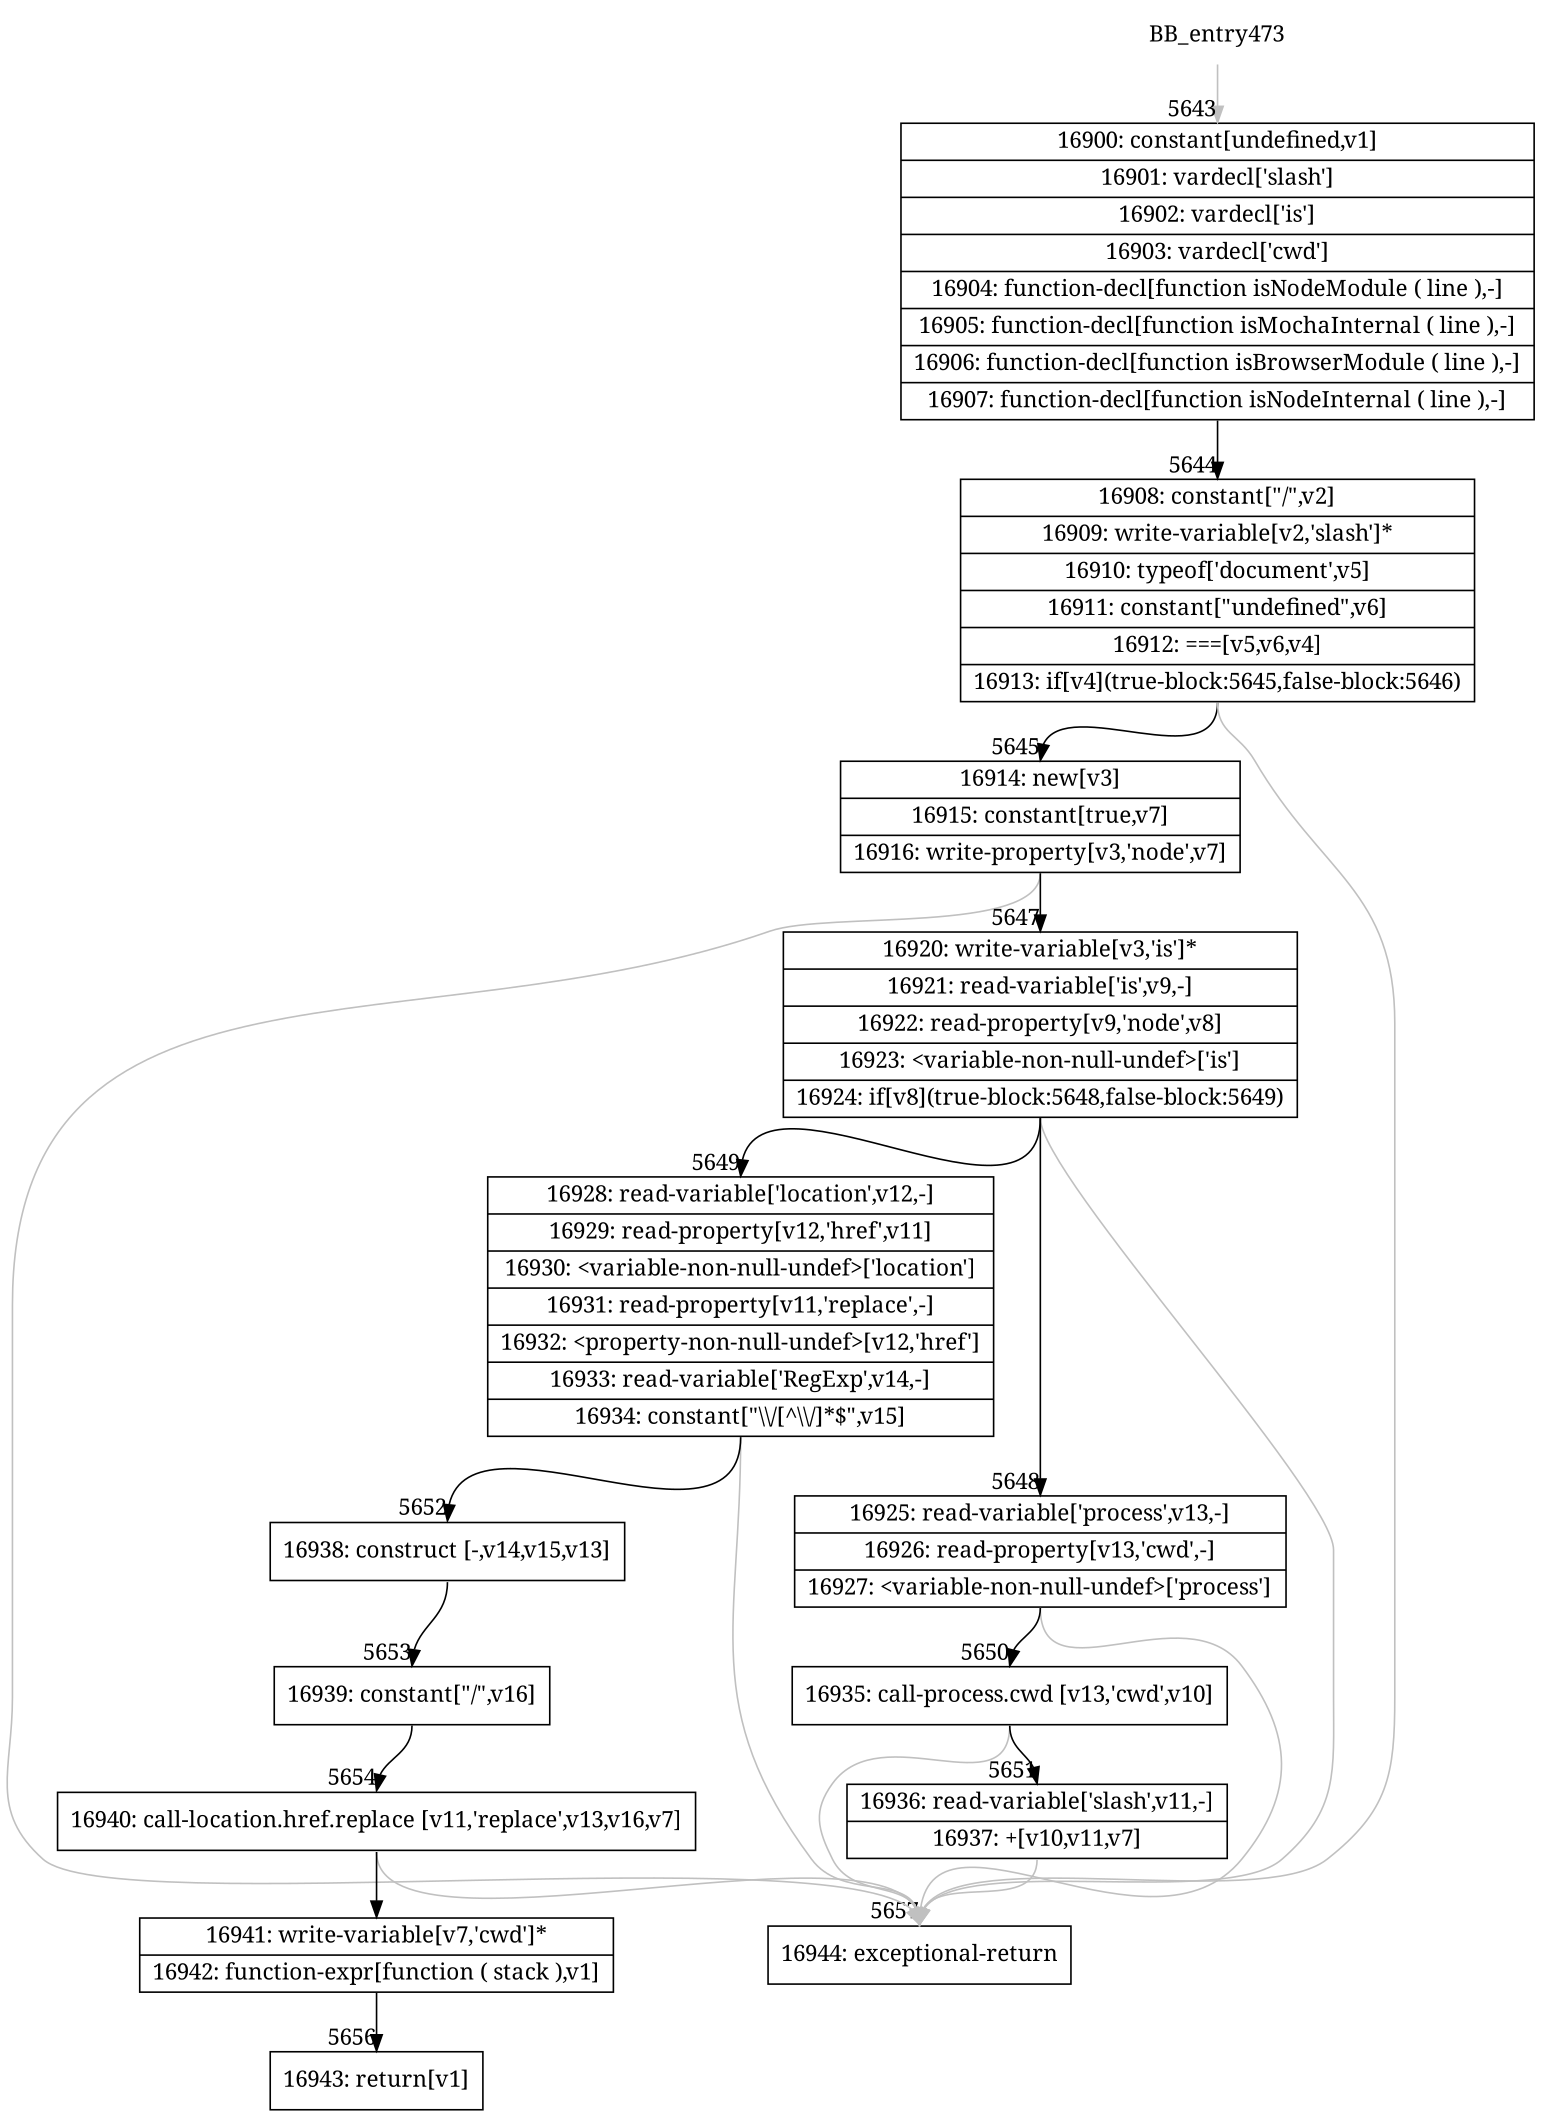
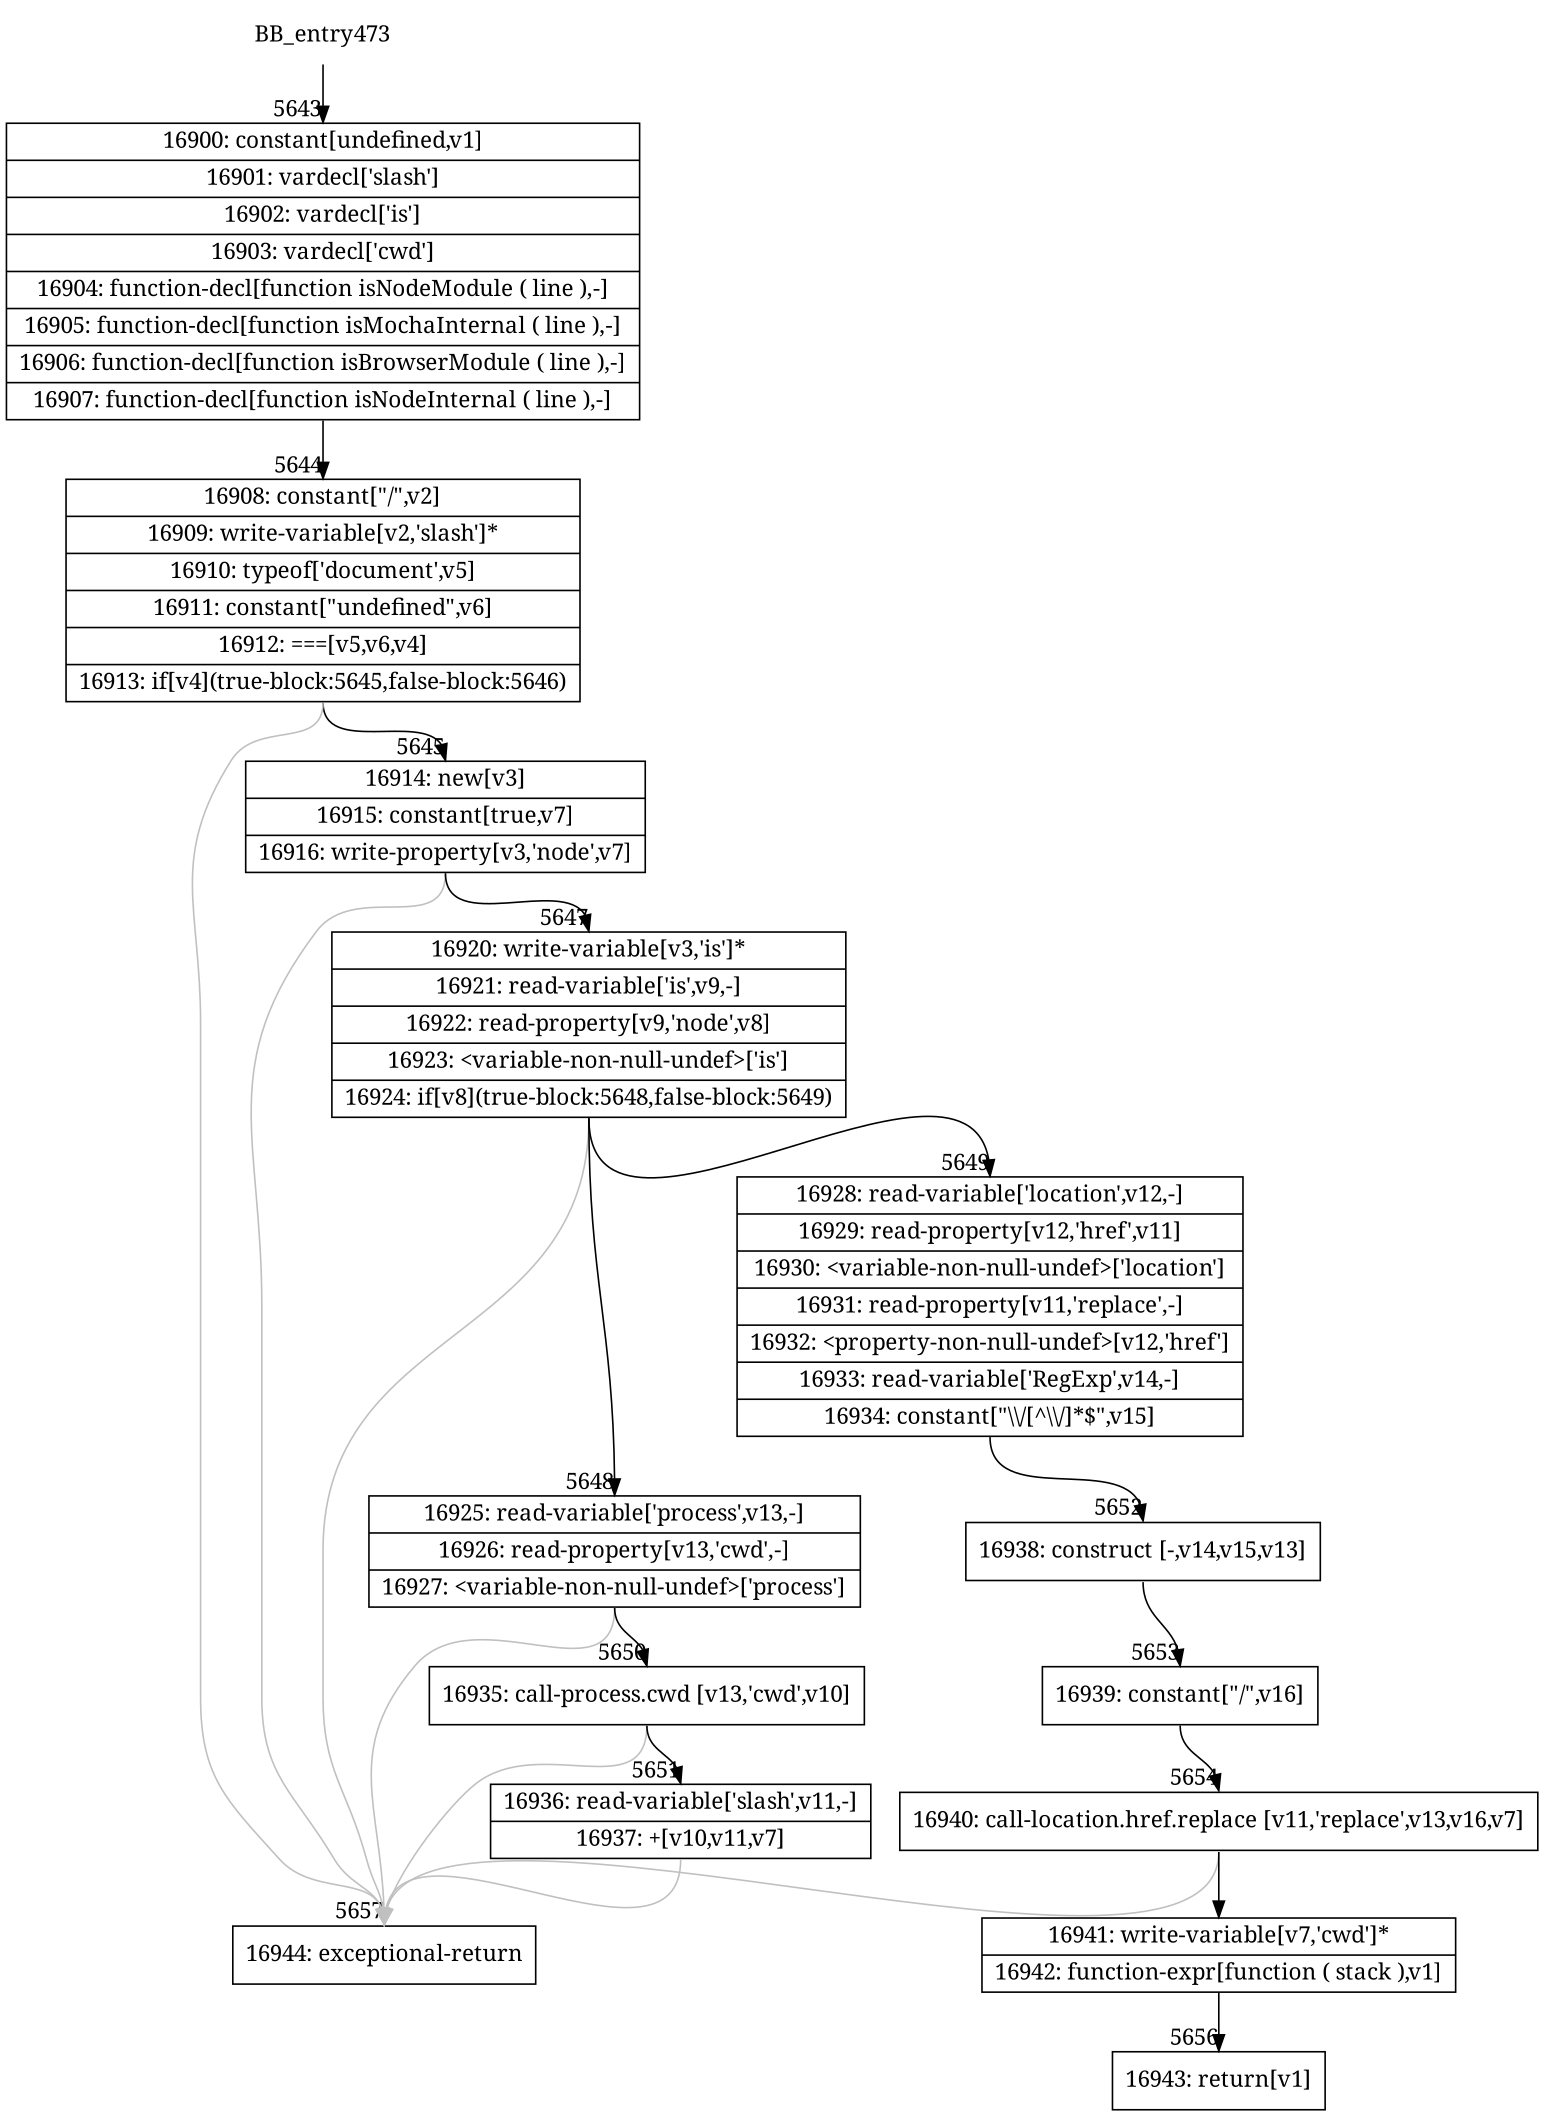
(1218, 85) -> (323, 85)
(742, 1716) -> none
